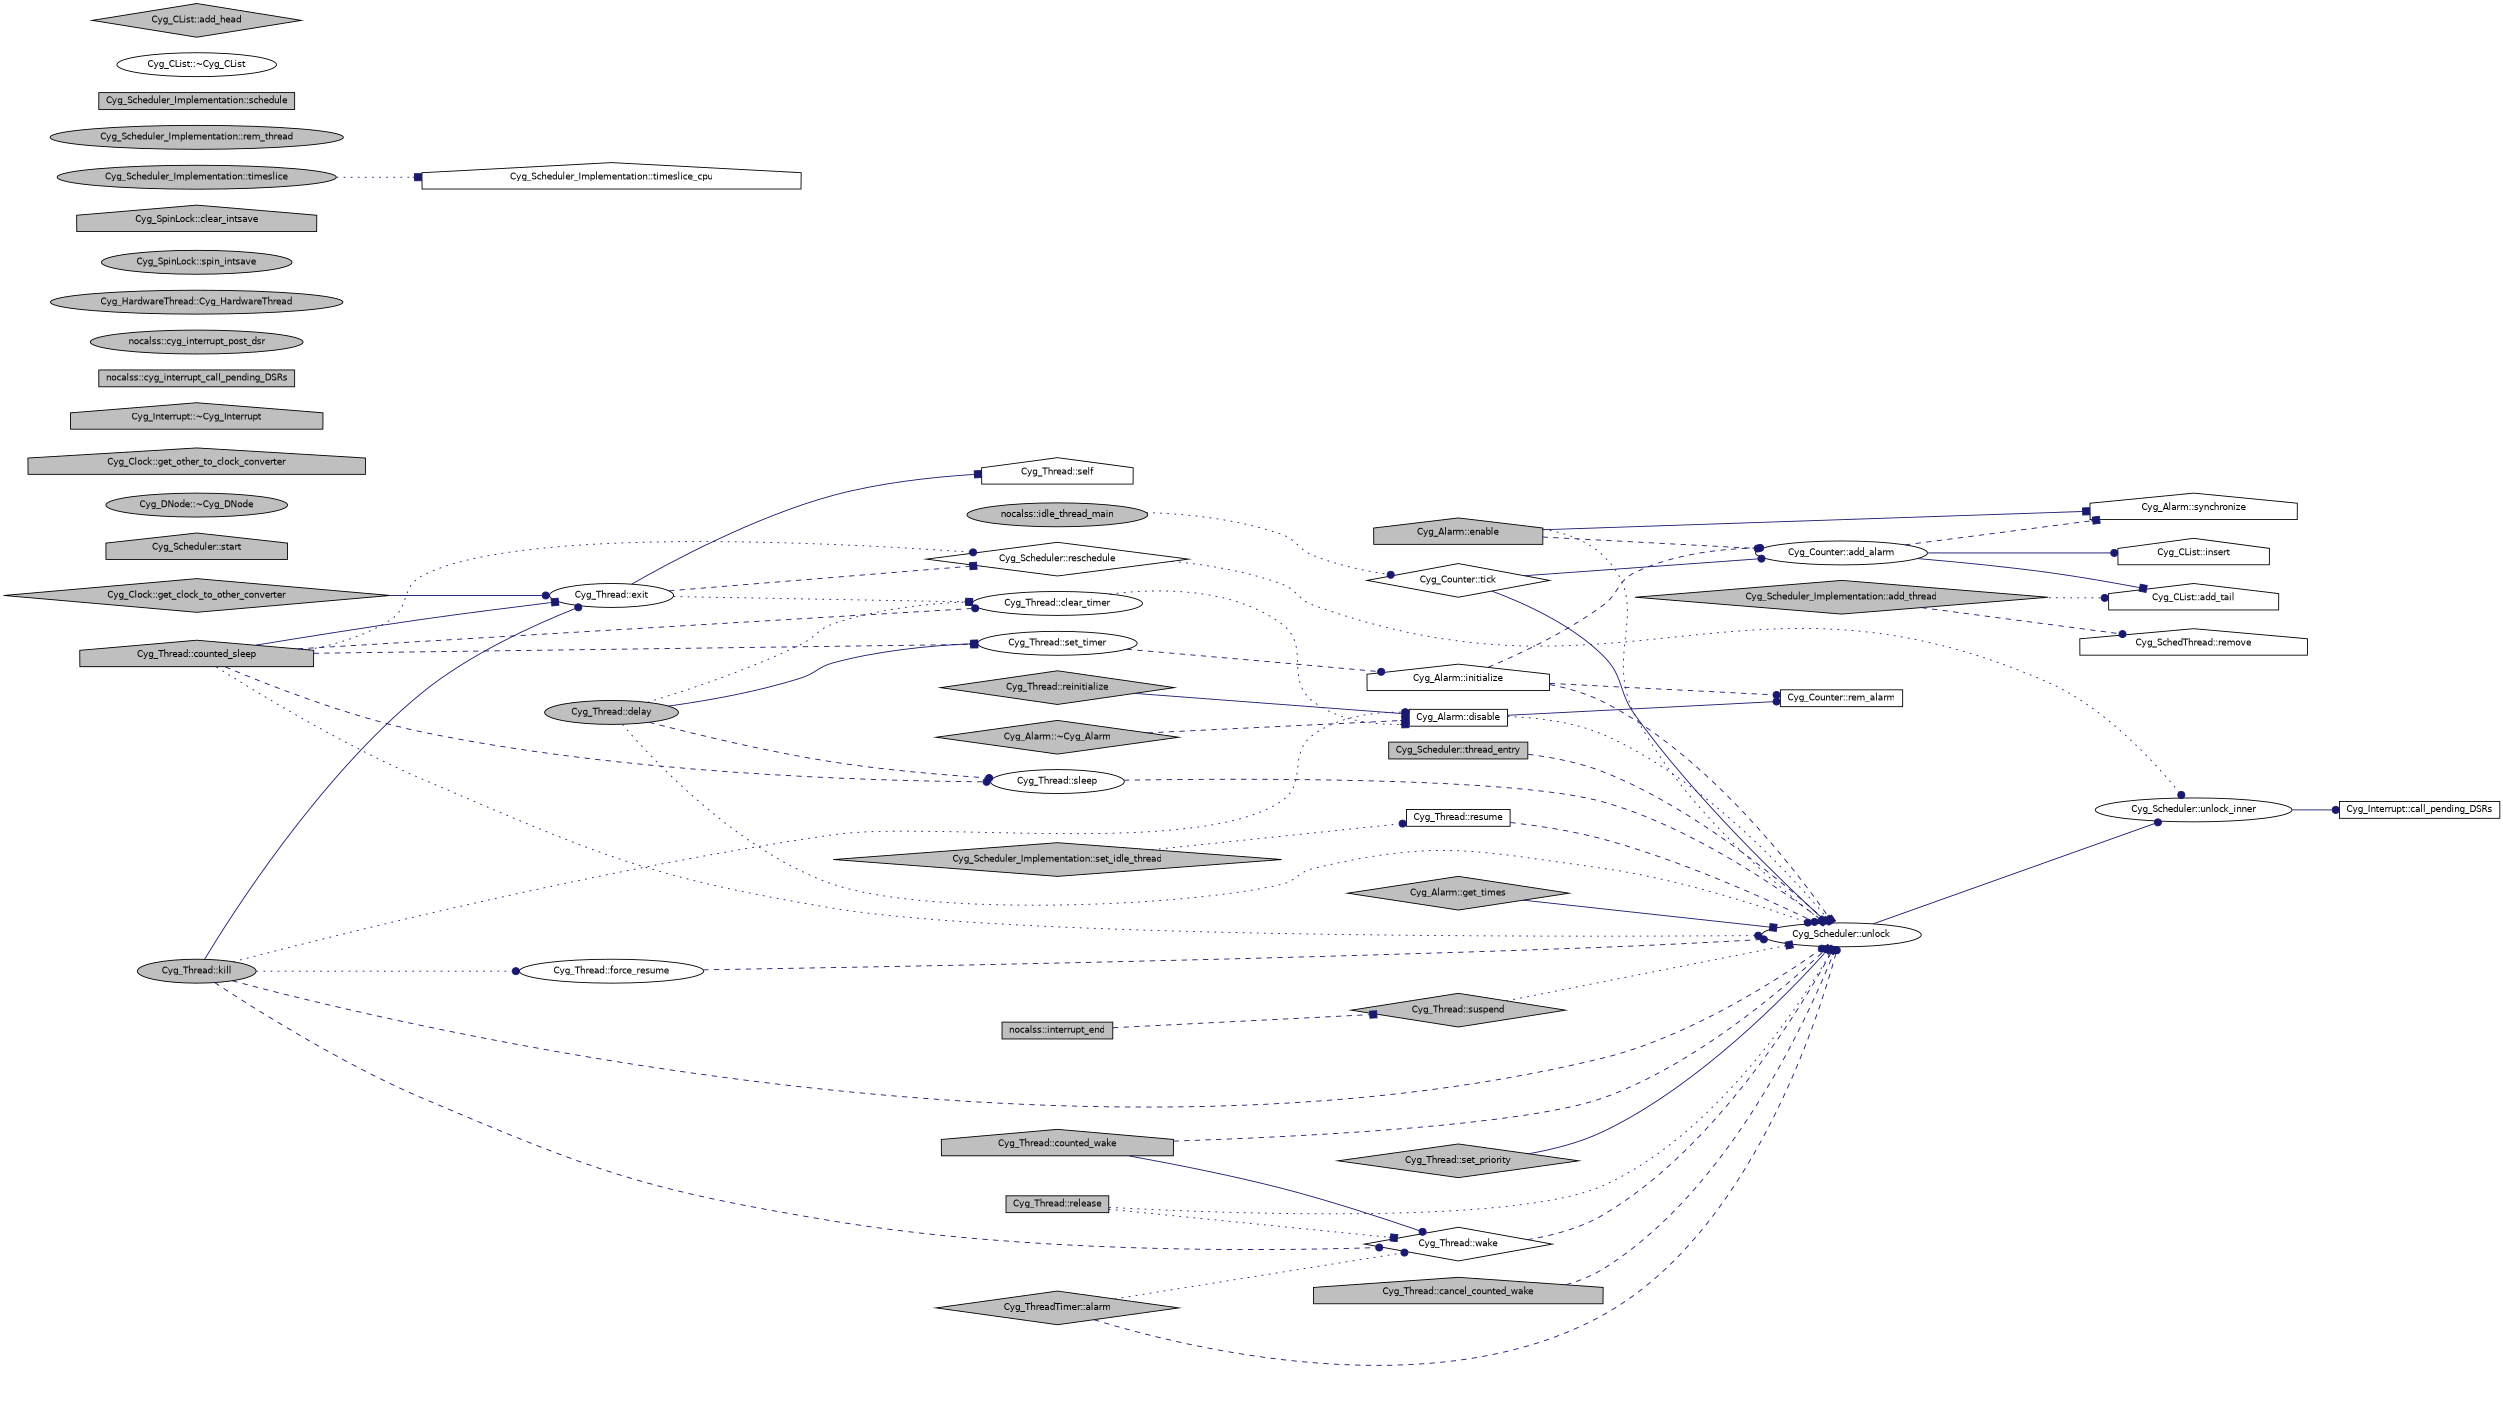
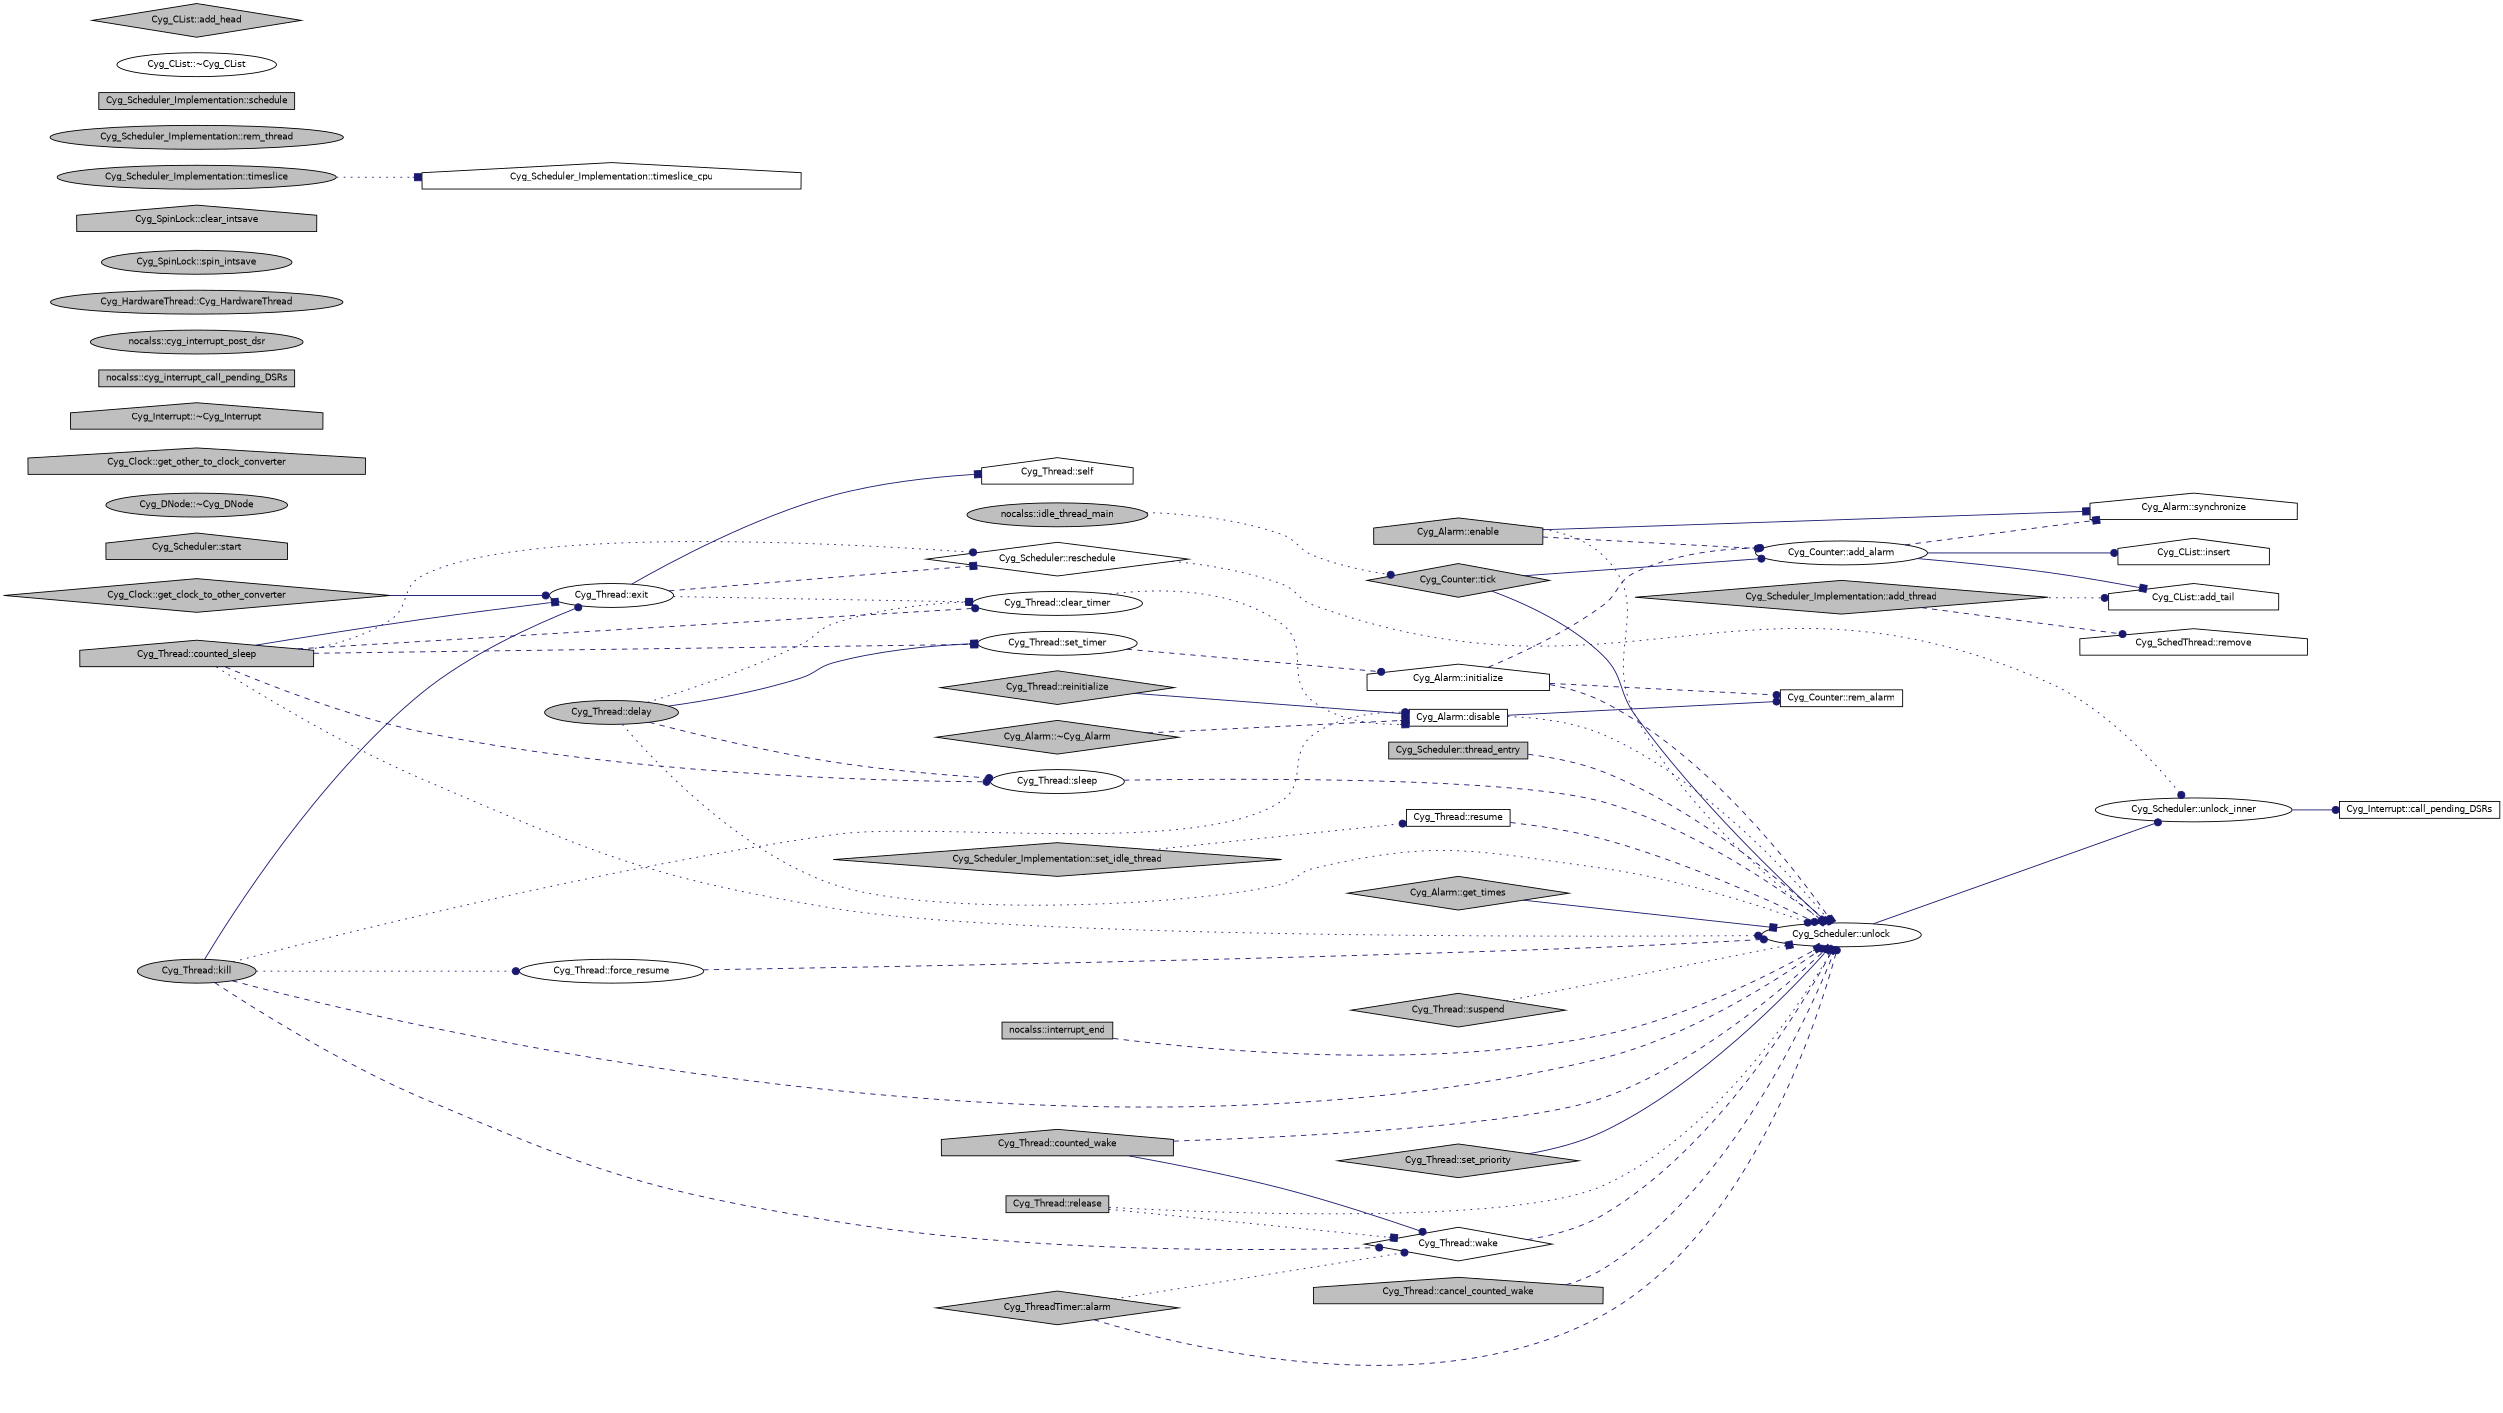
(1458, 580) -> (1458, 580)
(1240, 1021) -> (1472, 1052)
